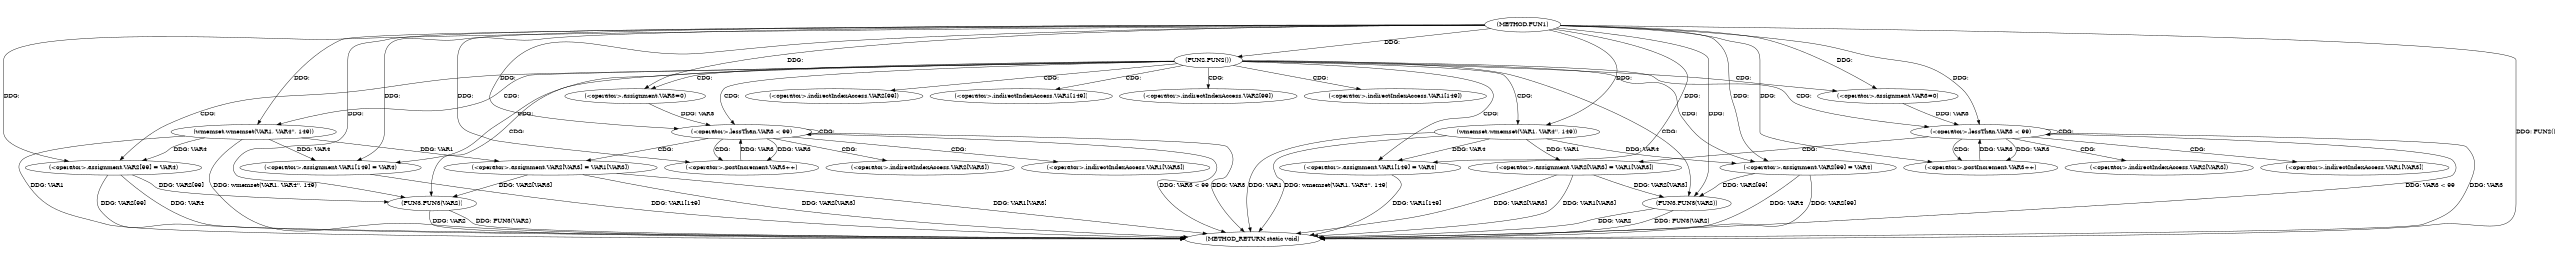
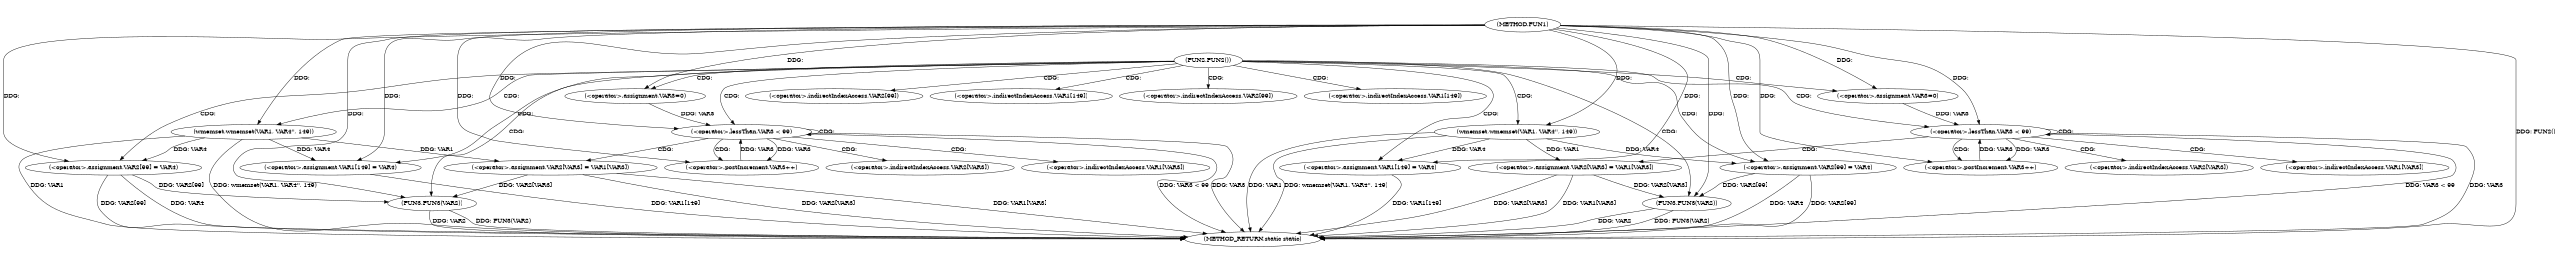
(1366, 42) -> none
(1253, 239) -> (1253, 239)
